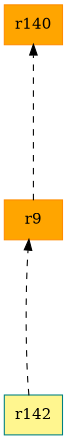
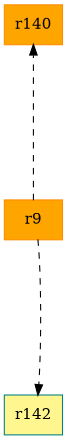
(26, 323) -> (41, 312)
